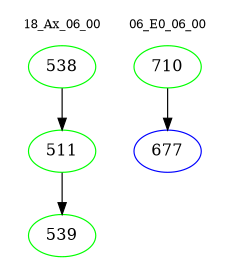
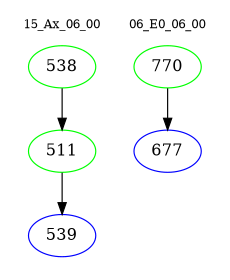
(62, 25) -> (62, 25)
(168, 67) -> (168, 67)
(62, 236) -> (62, 236)
